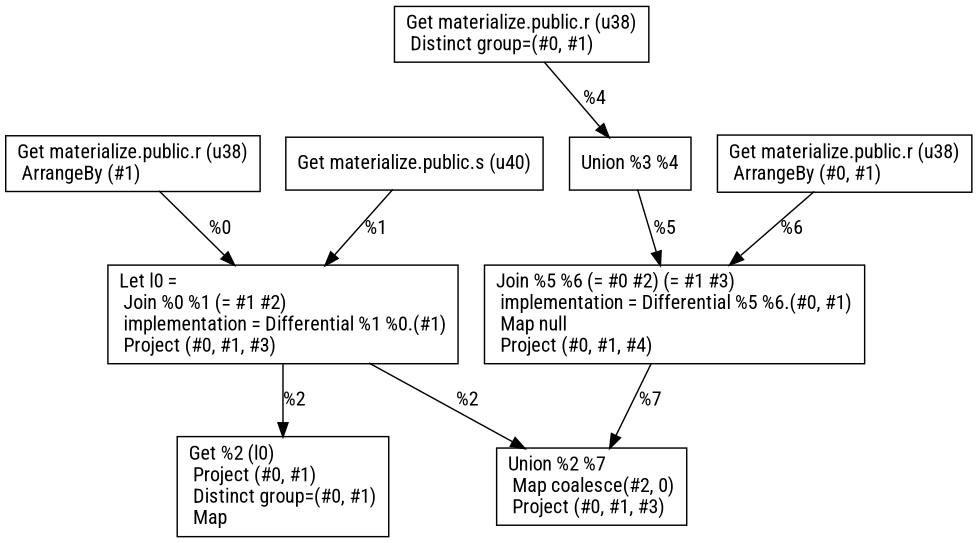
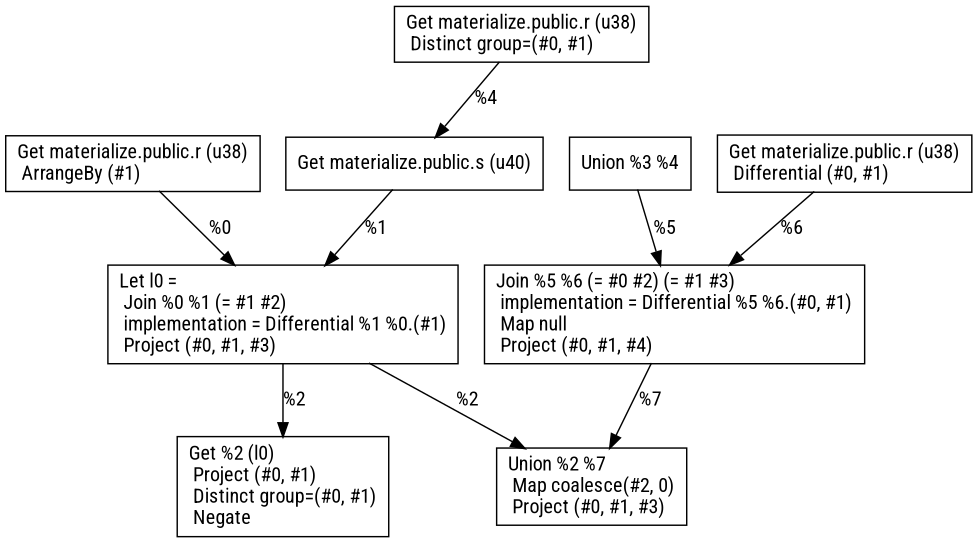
(572, 94) -> (472, 94)
(845, 164) -> (845, 164)
(283, 487) -> (283, 487)
